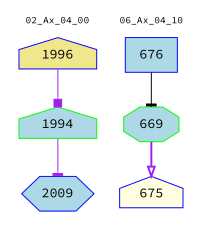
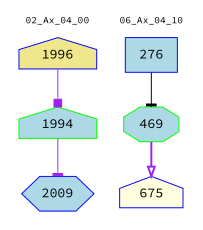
(151, 55) -> (151, 55)
(151, 124) -> (151, 124)
